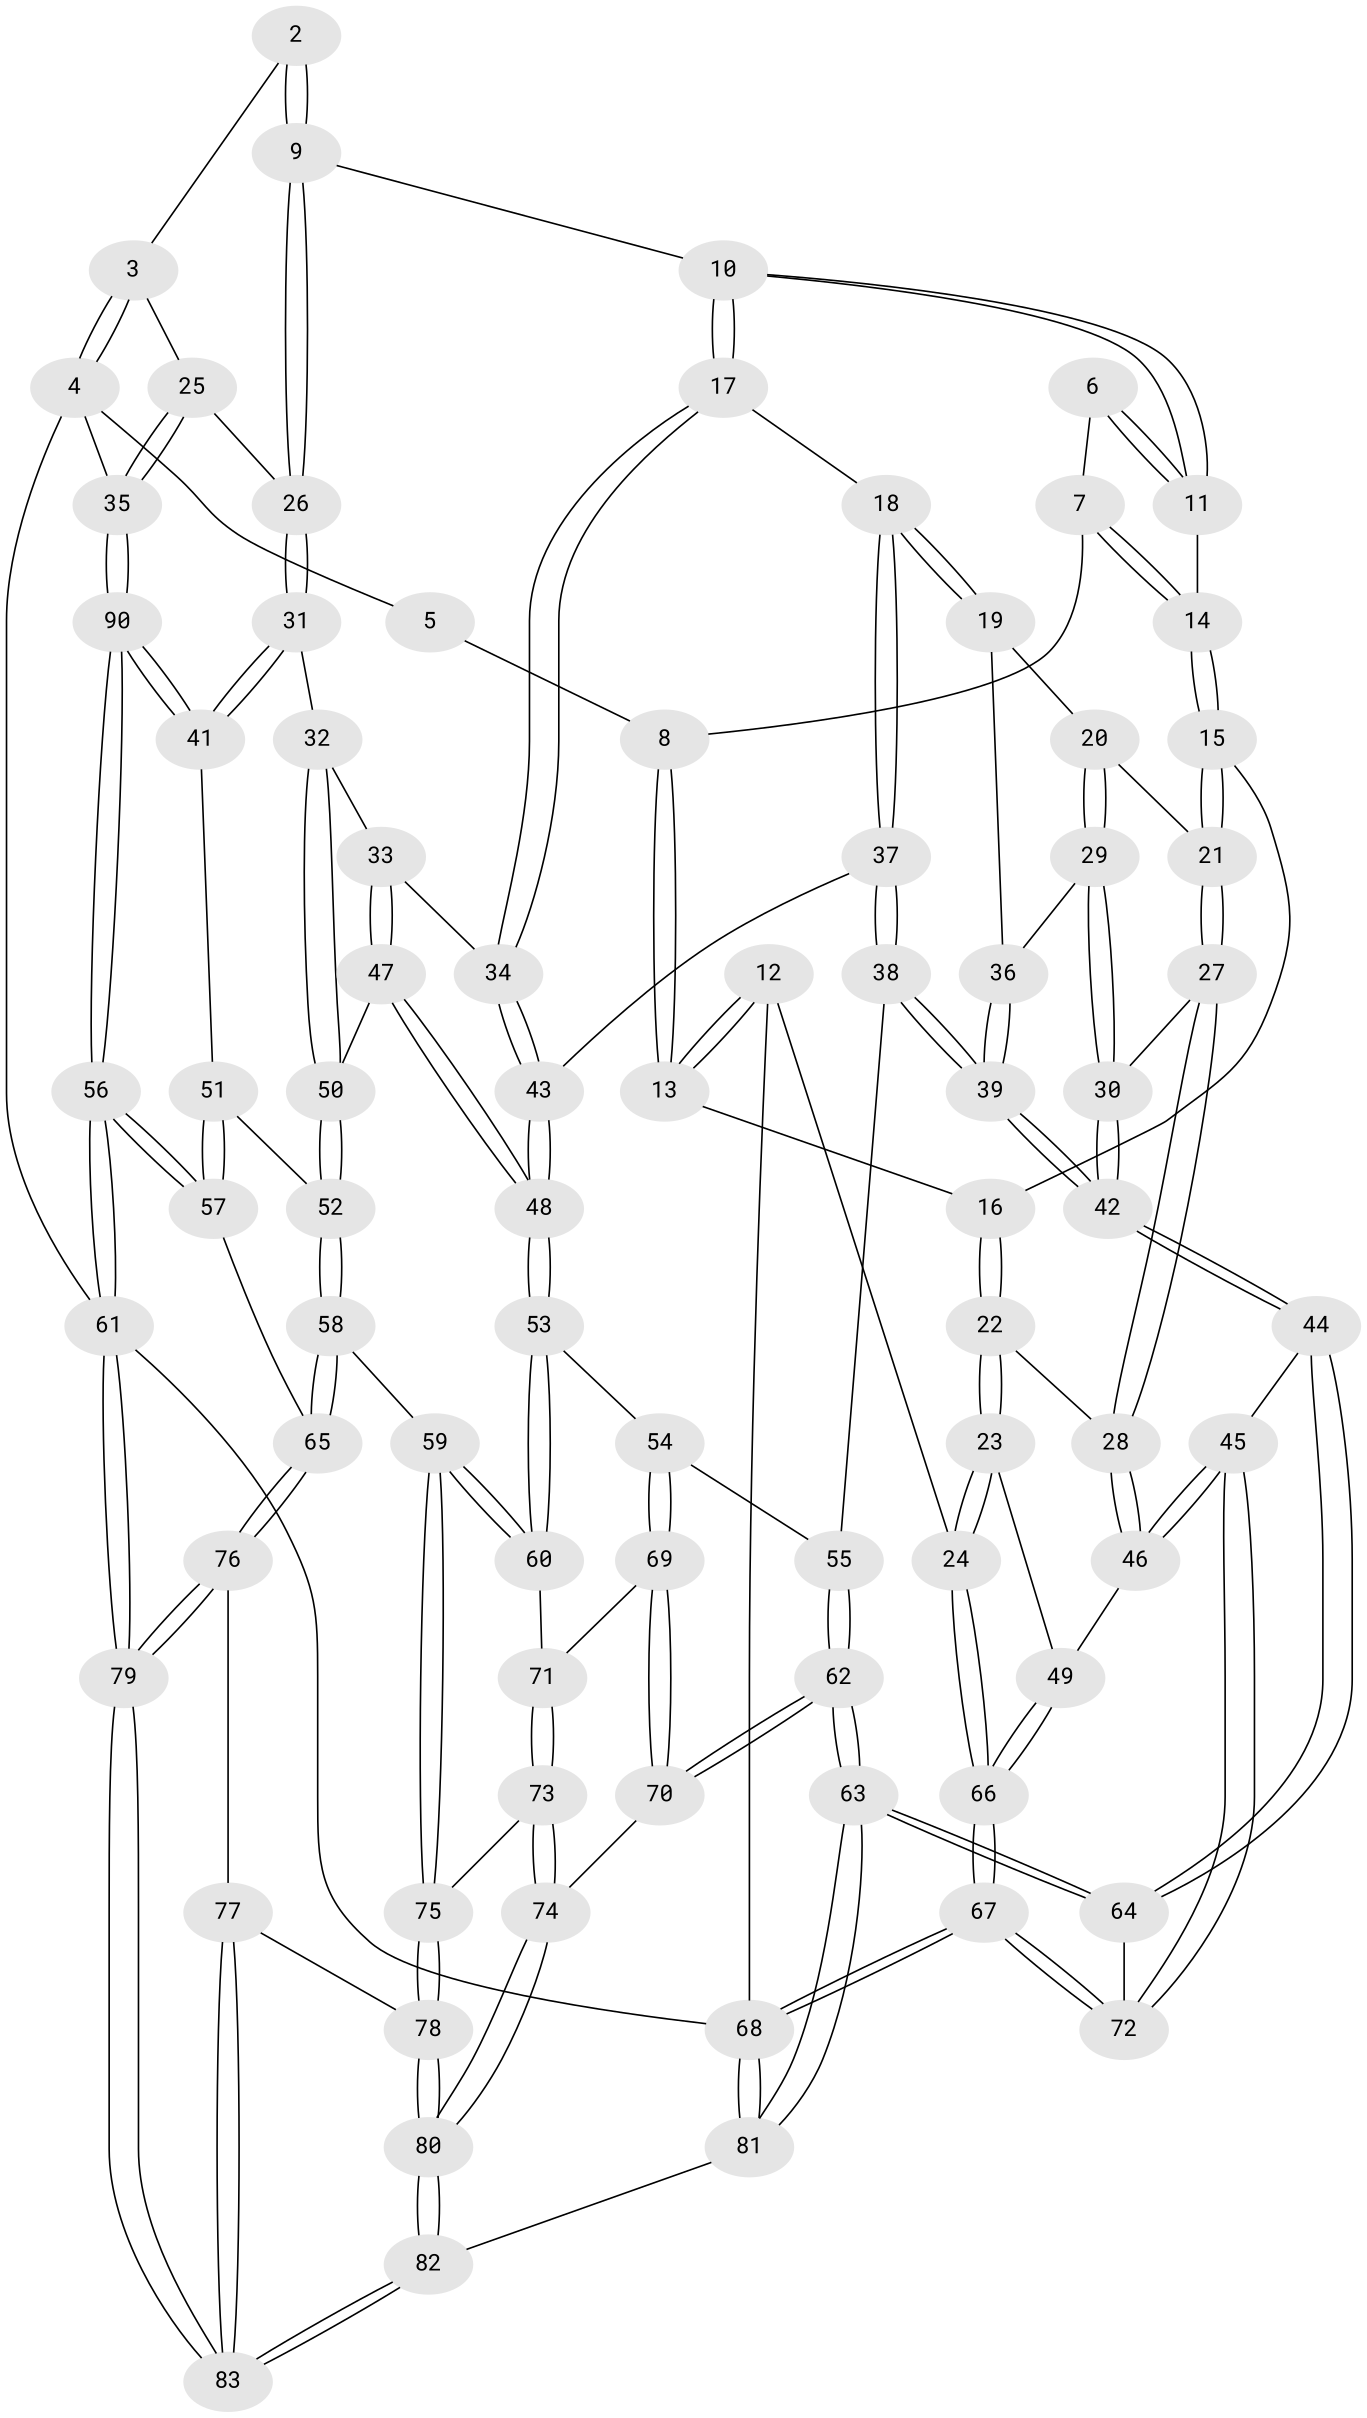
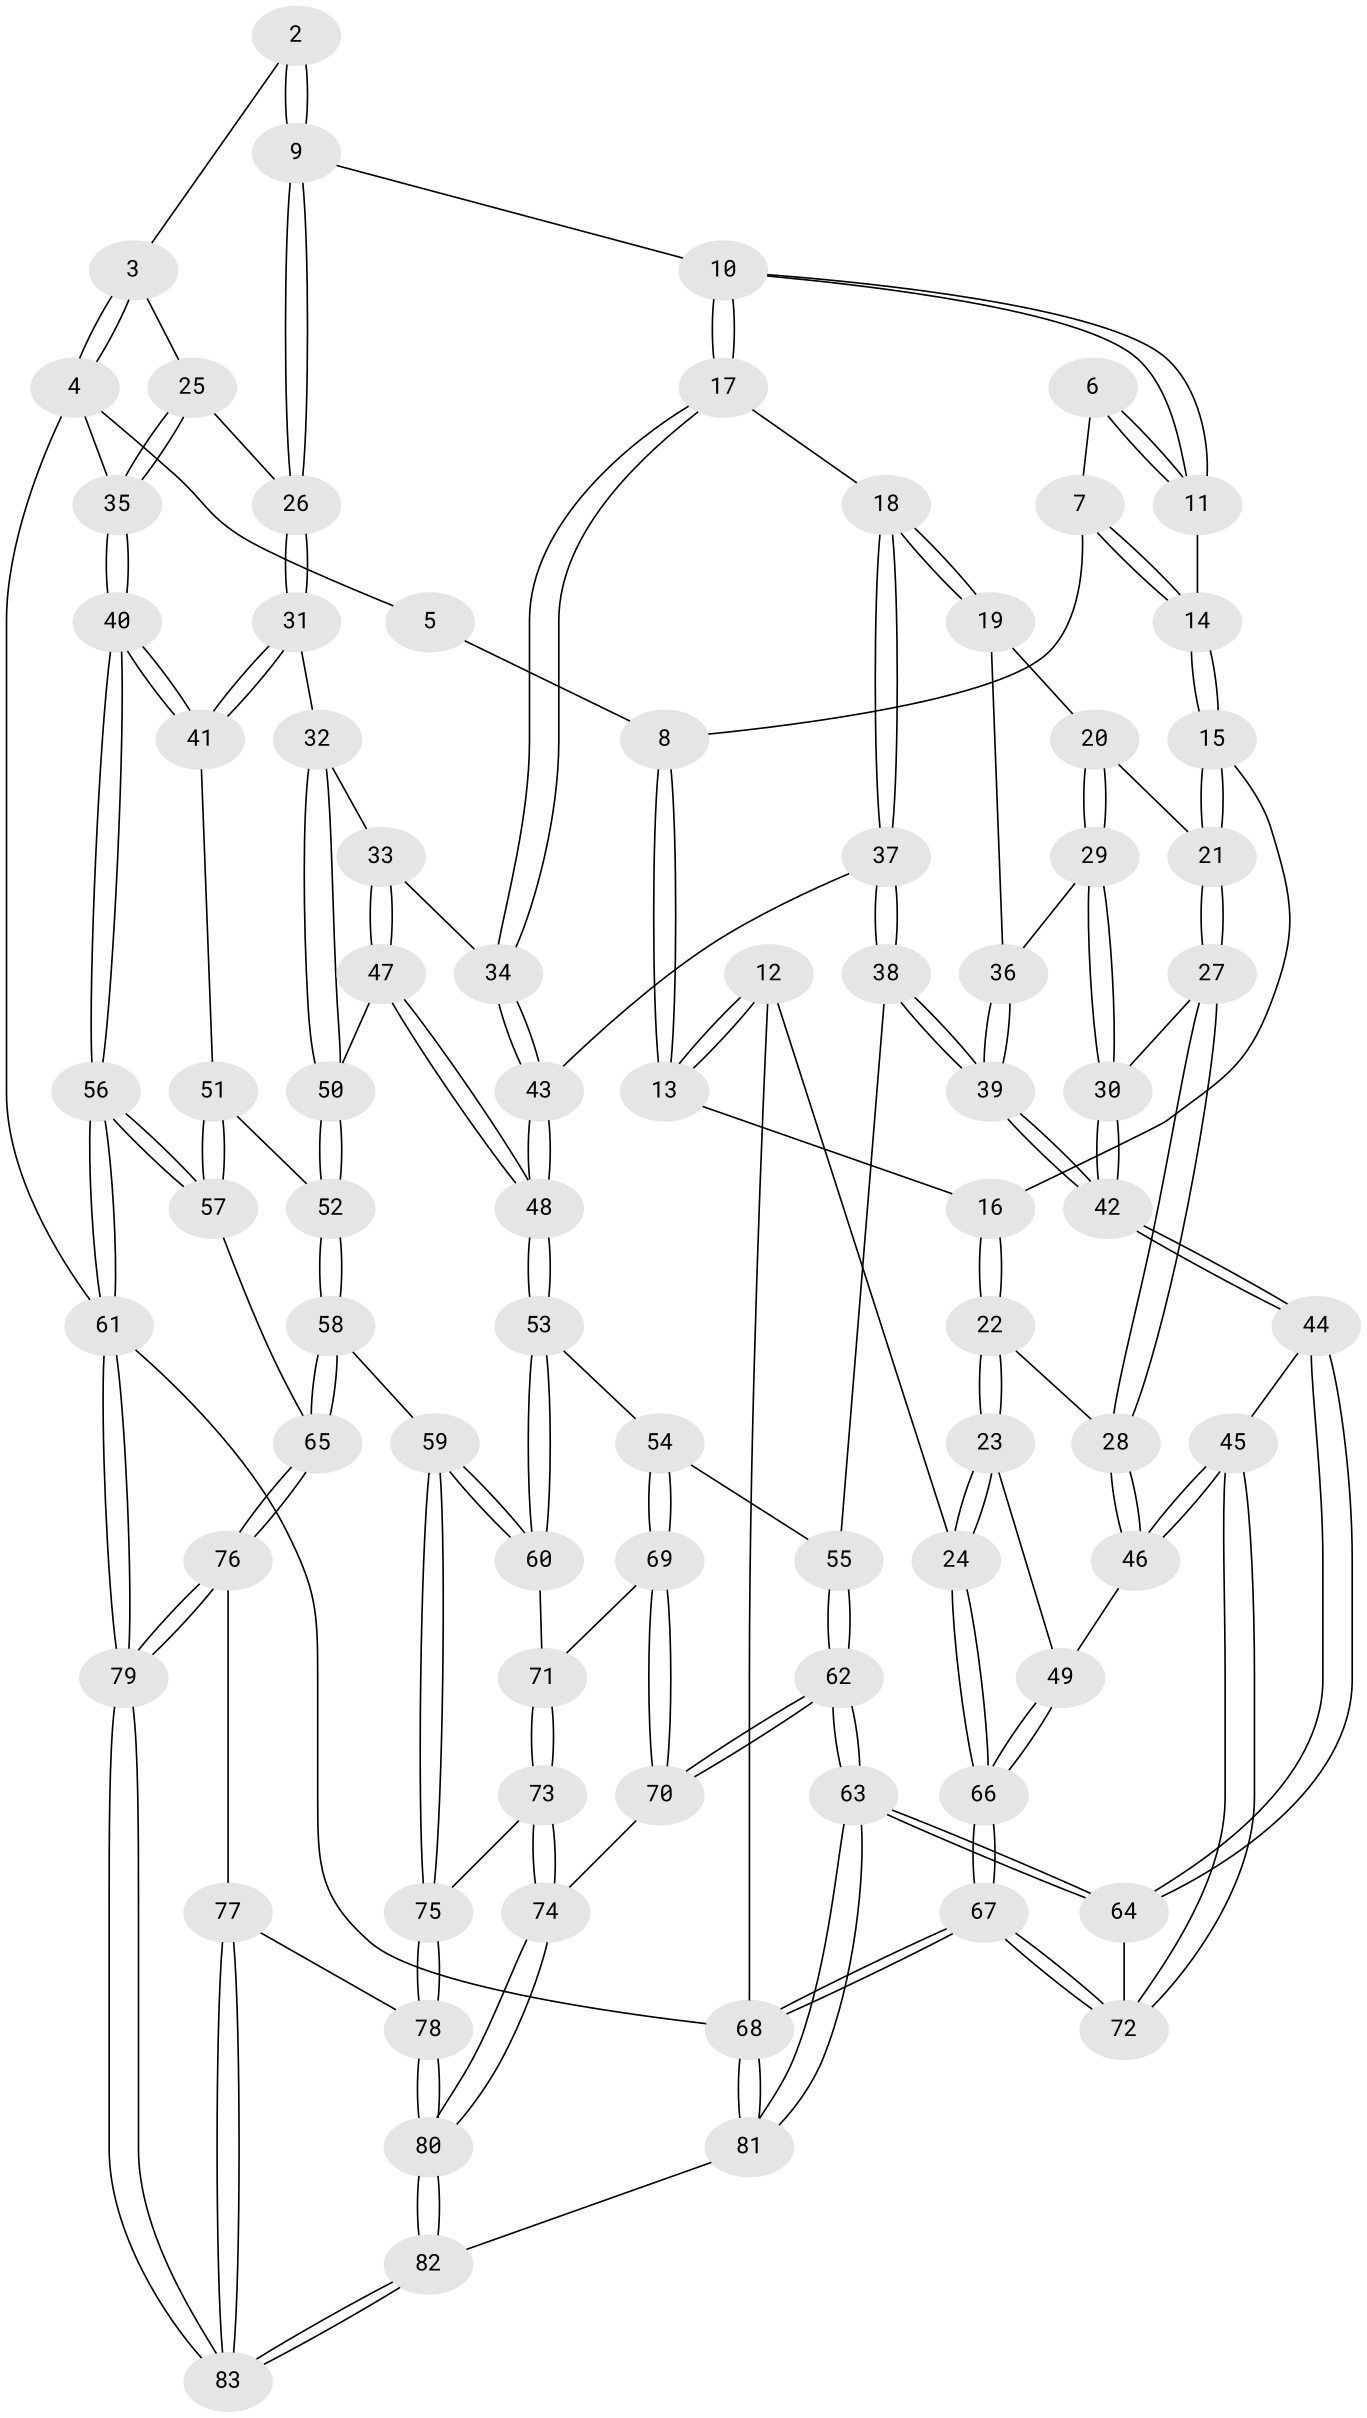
(117, 622) -> (117, 622)
